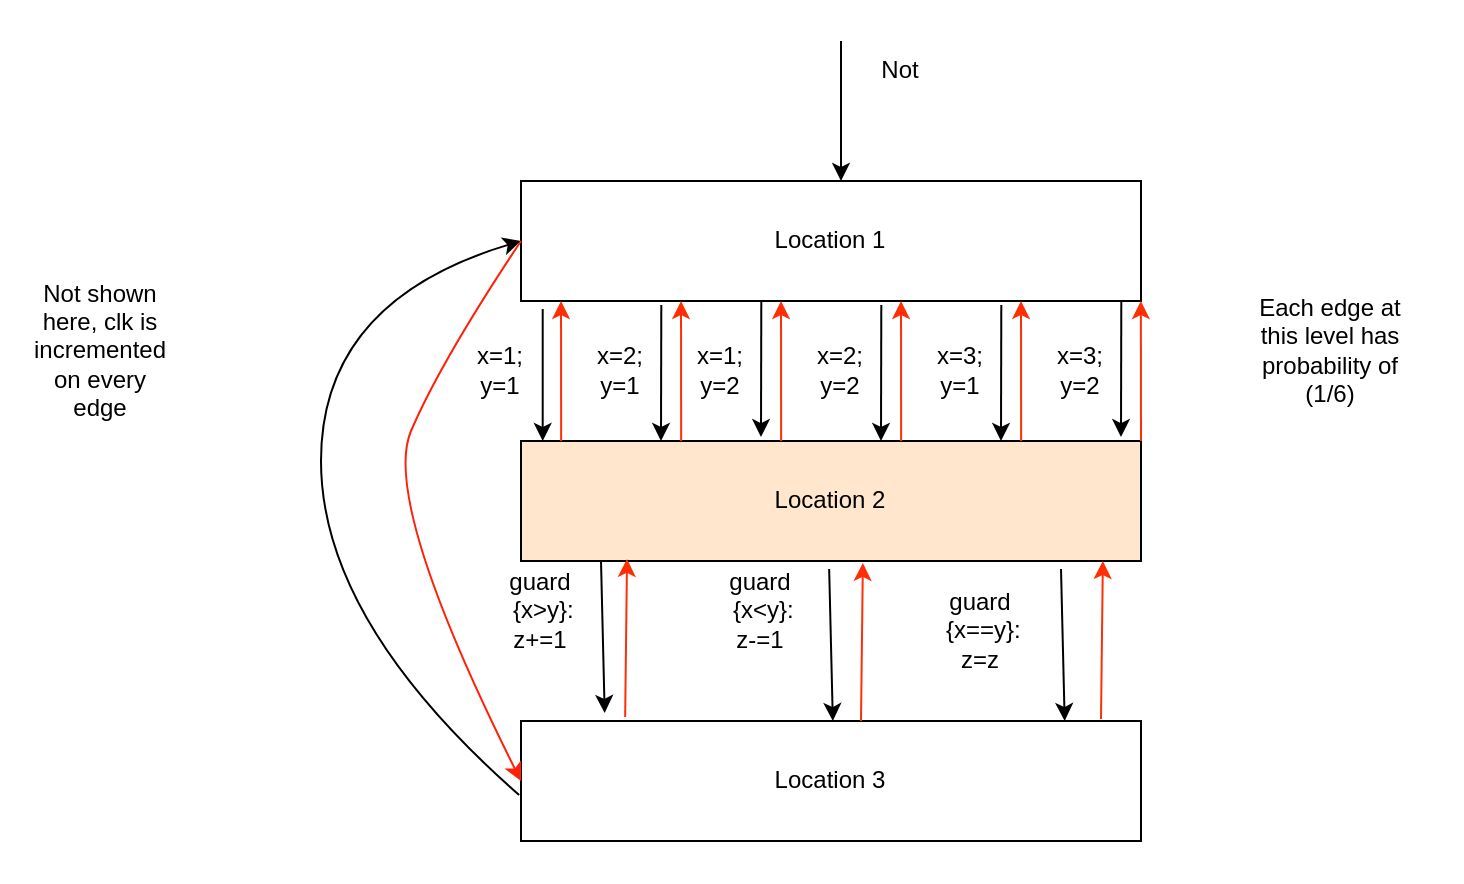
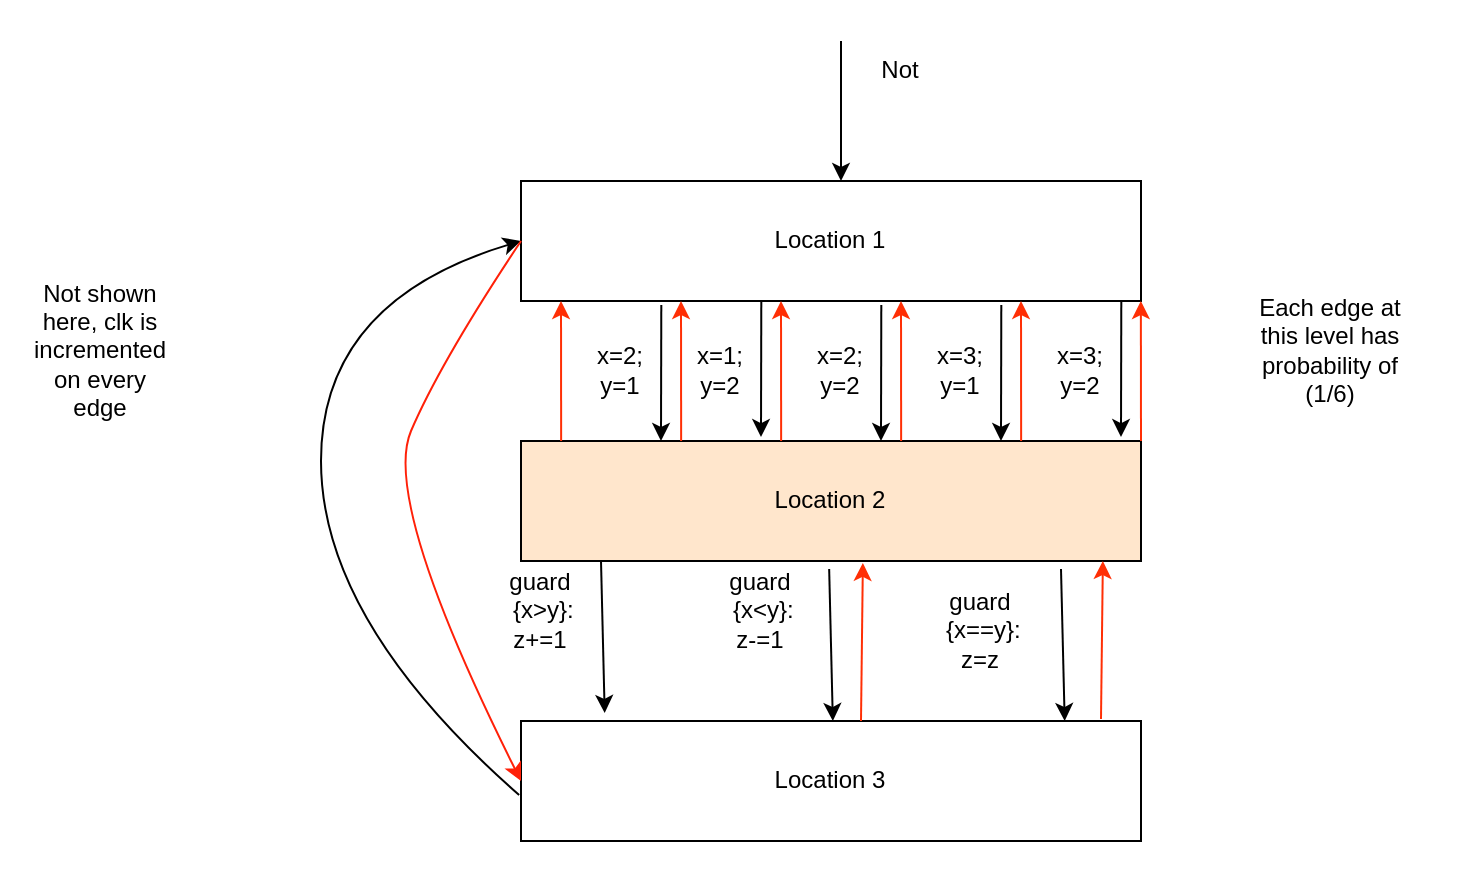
(543, 368) -> none
(501, 371) -> none
(626, 645) -> none
